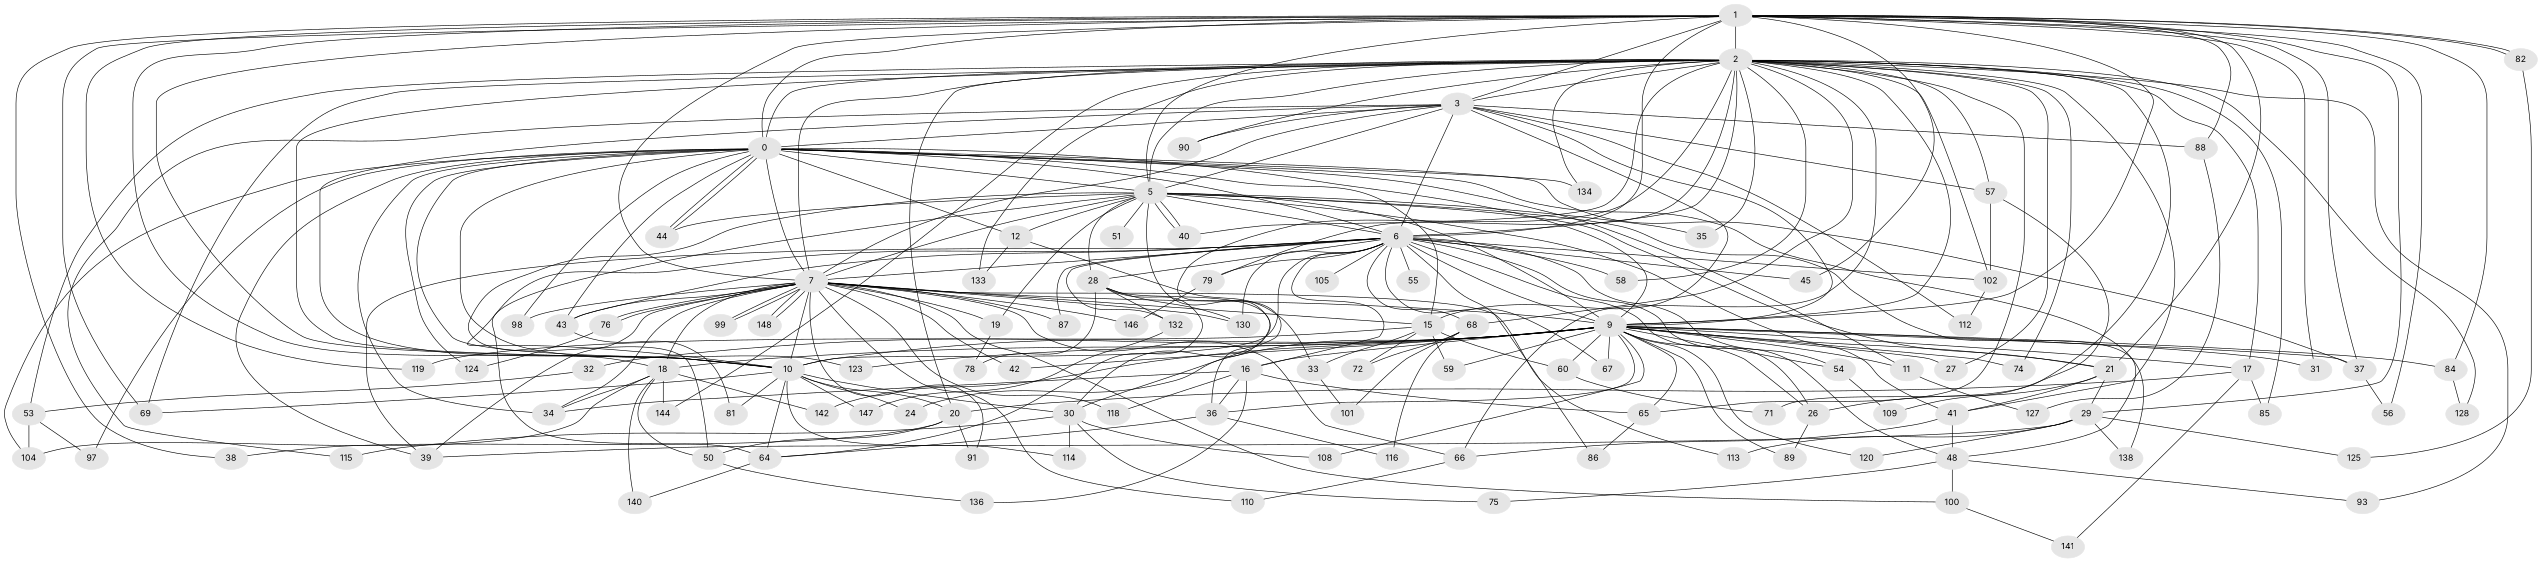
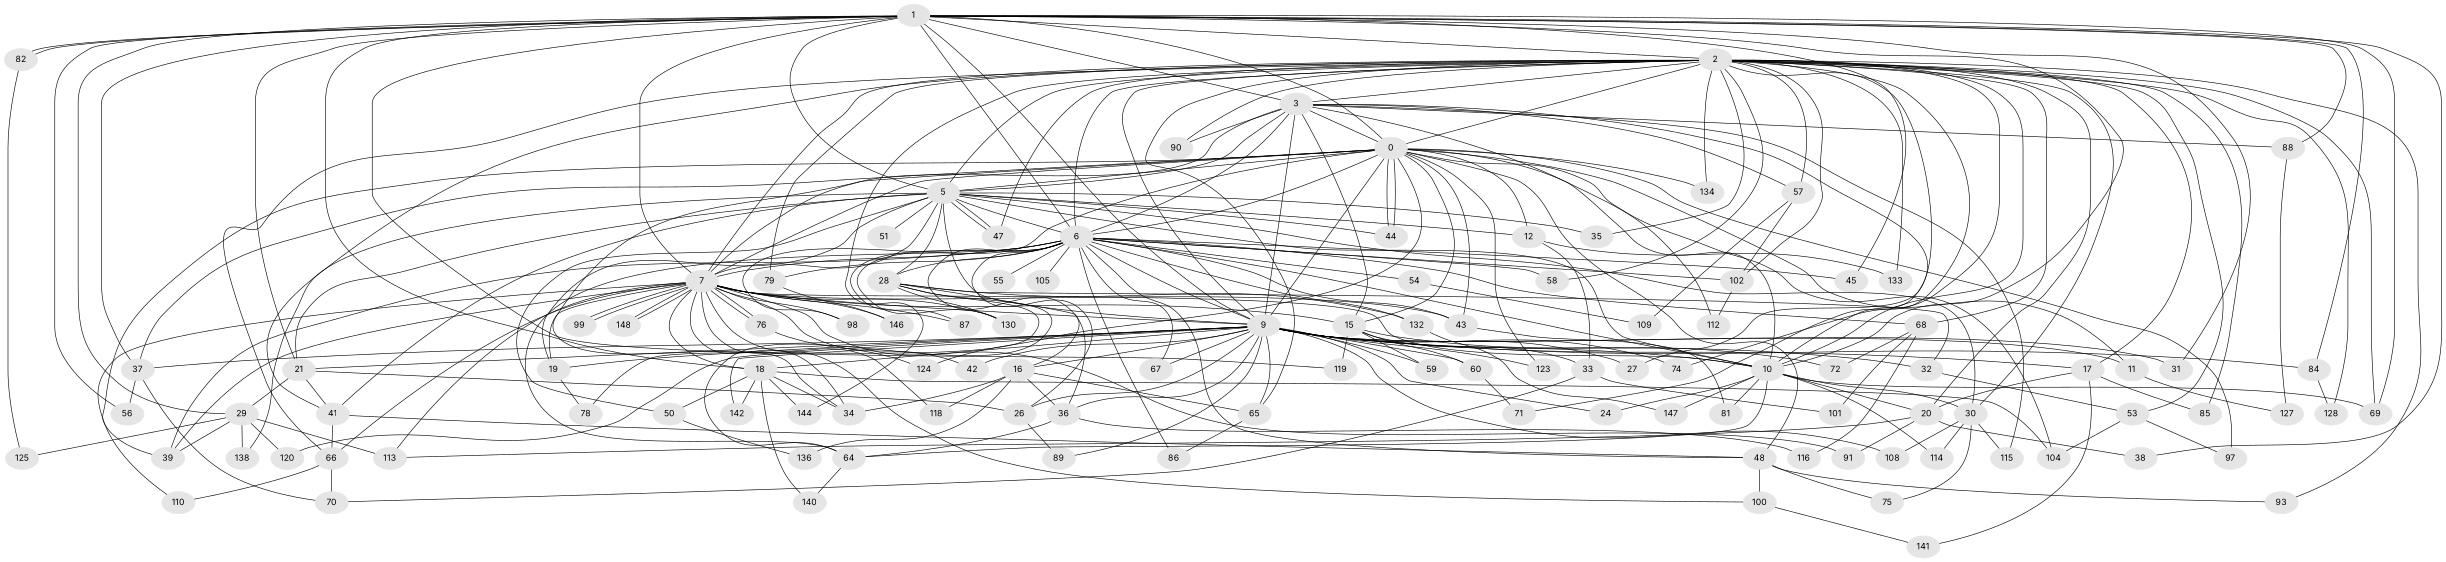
(1184, 237) -> (999, 237)
none -> (1447, 297)
(1725, 348) -> (908, 343)
(833, 439) -> (1009, 444)
none -> (332, 503)
